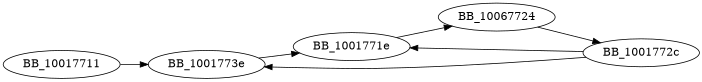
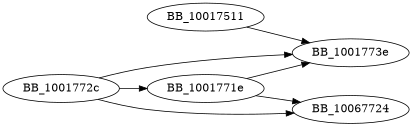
(565, 34) -> (191, 113)
(275, 56) -> (274, 72)
(62, 64) -> (206, 17)
